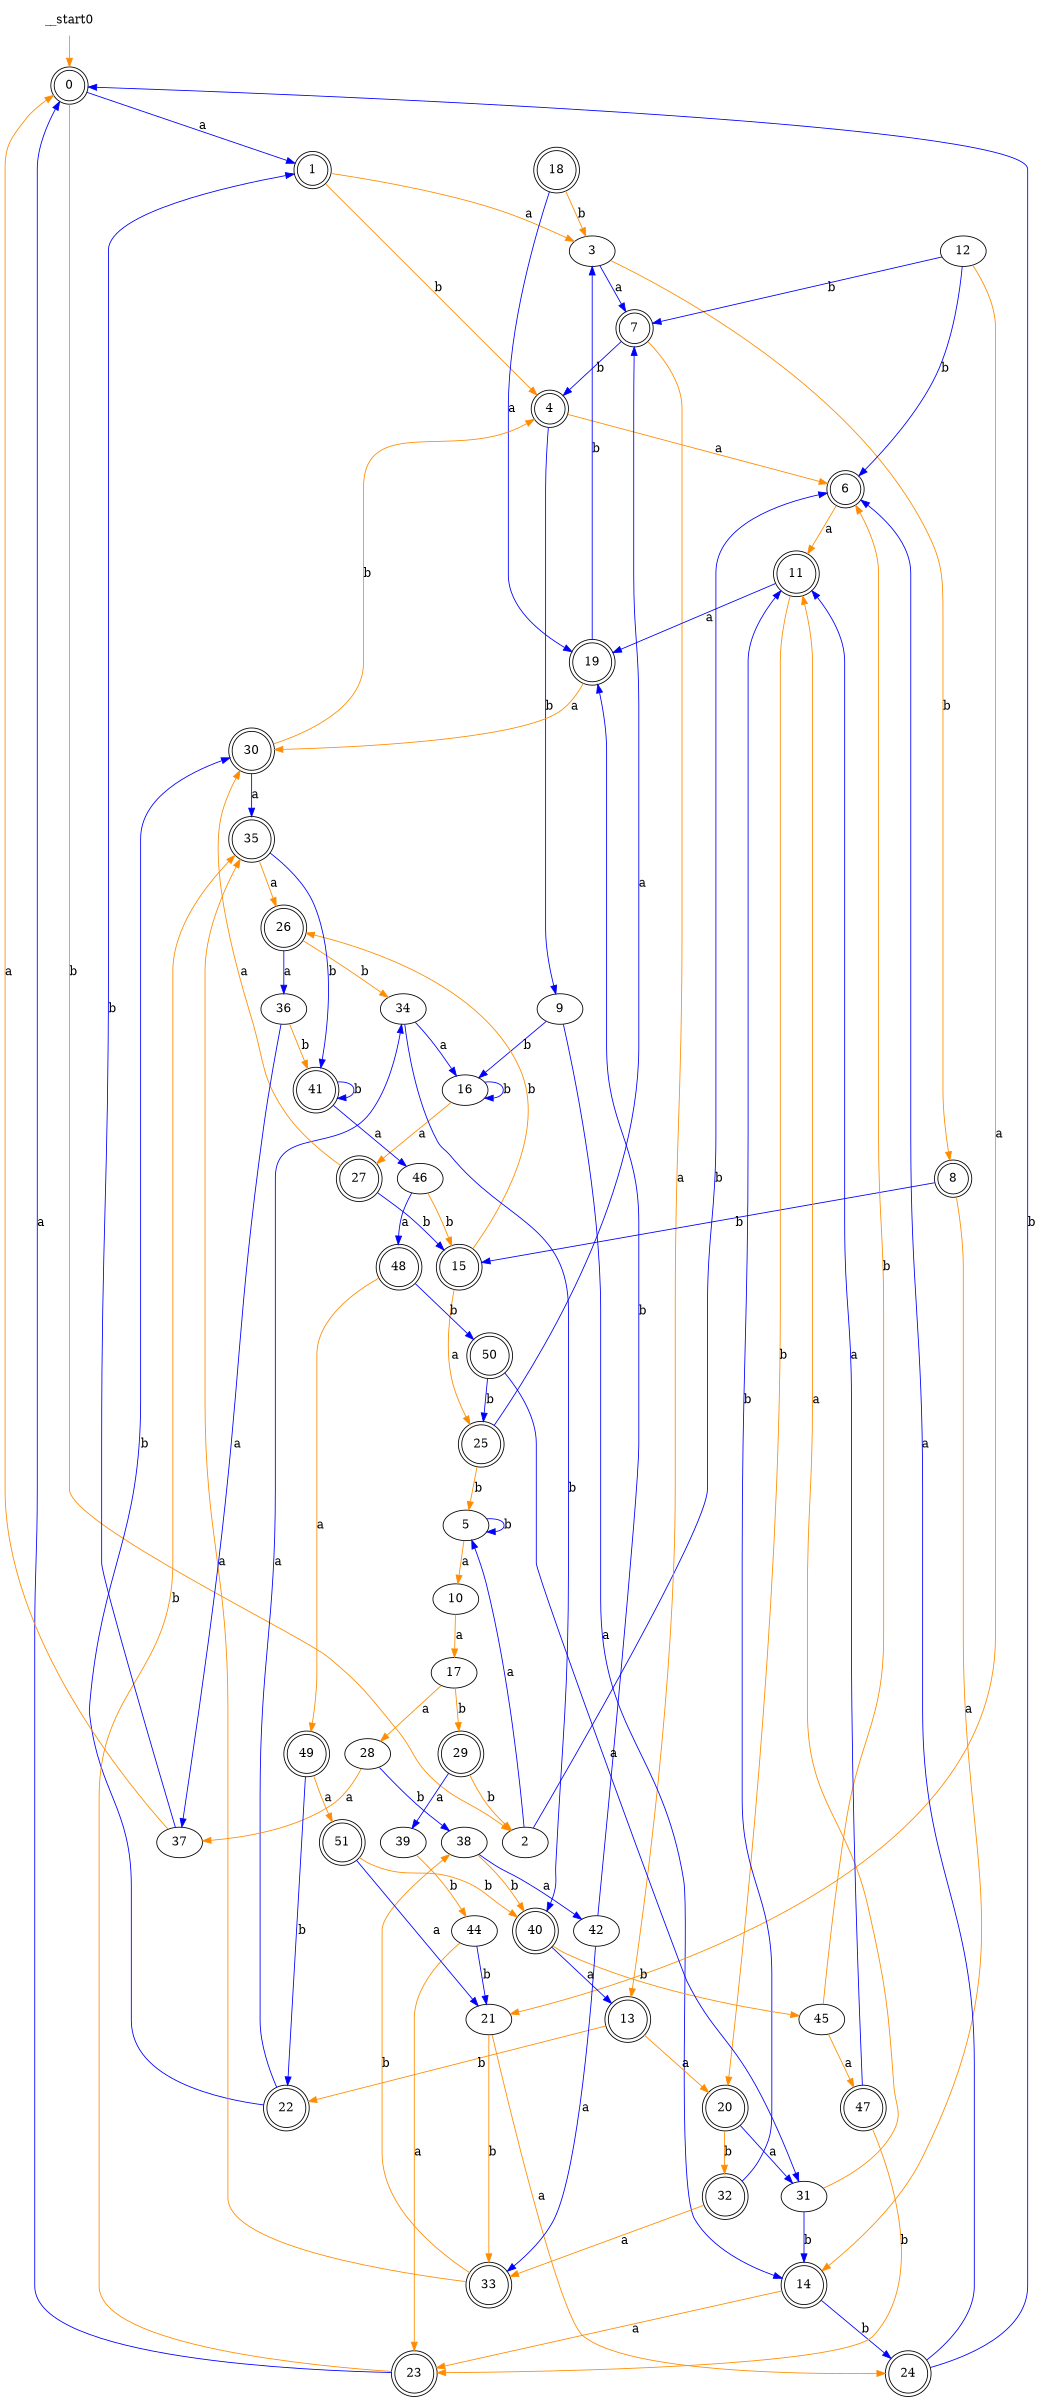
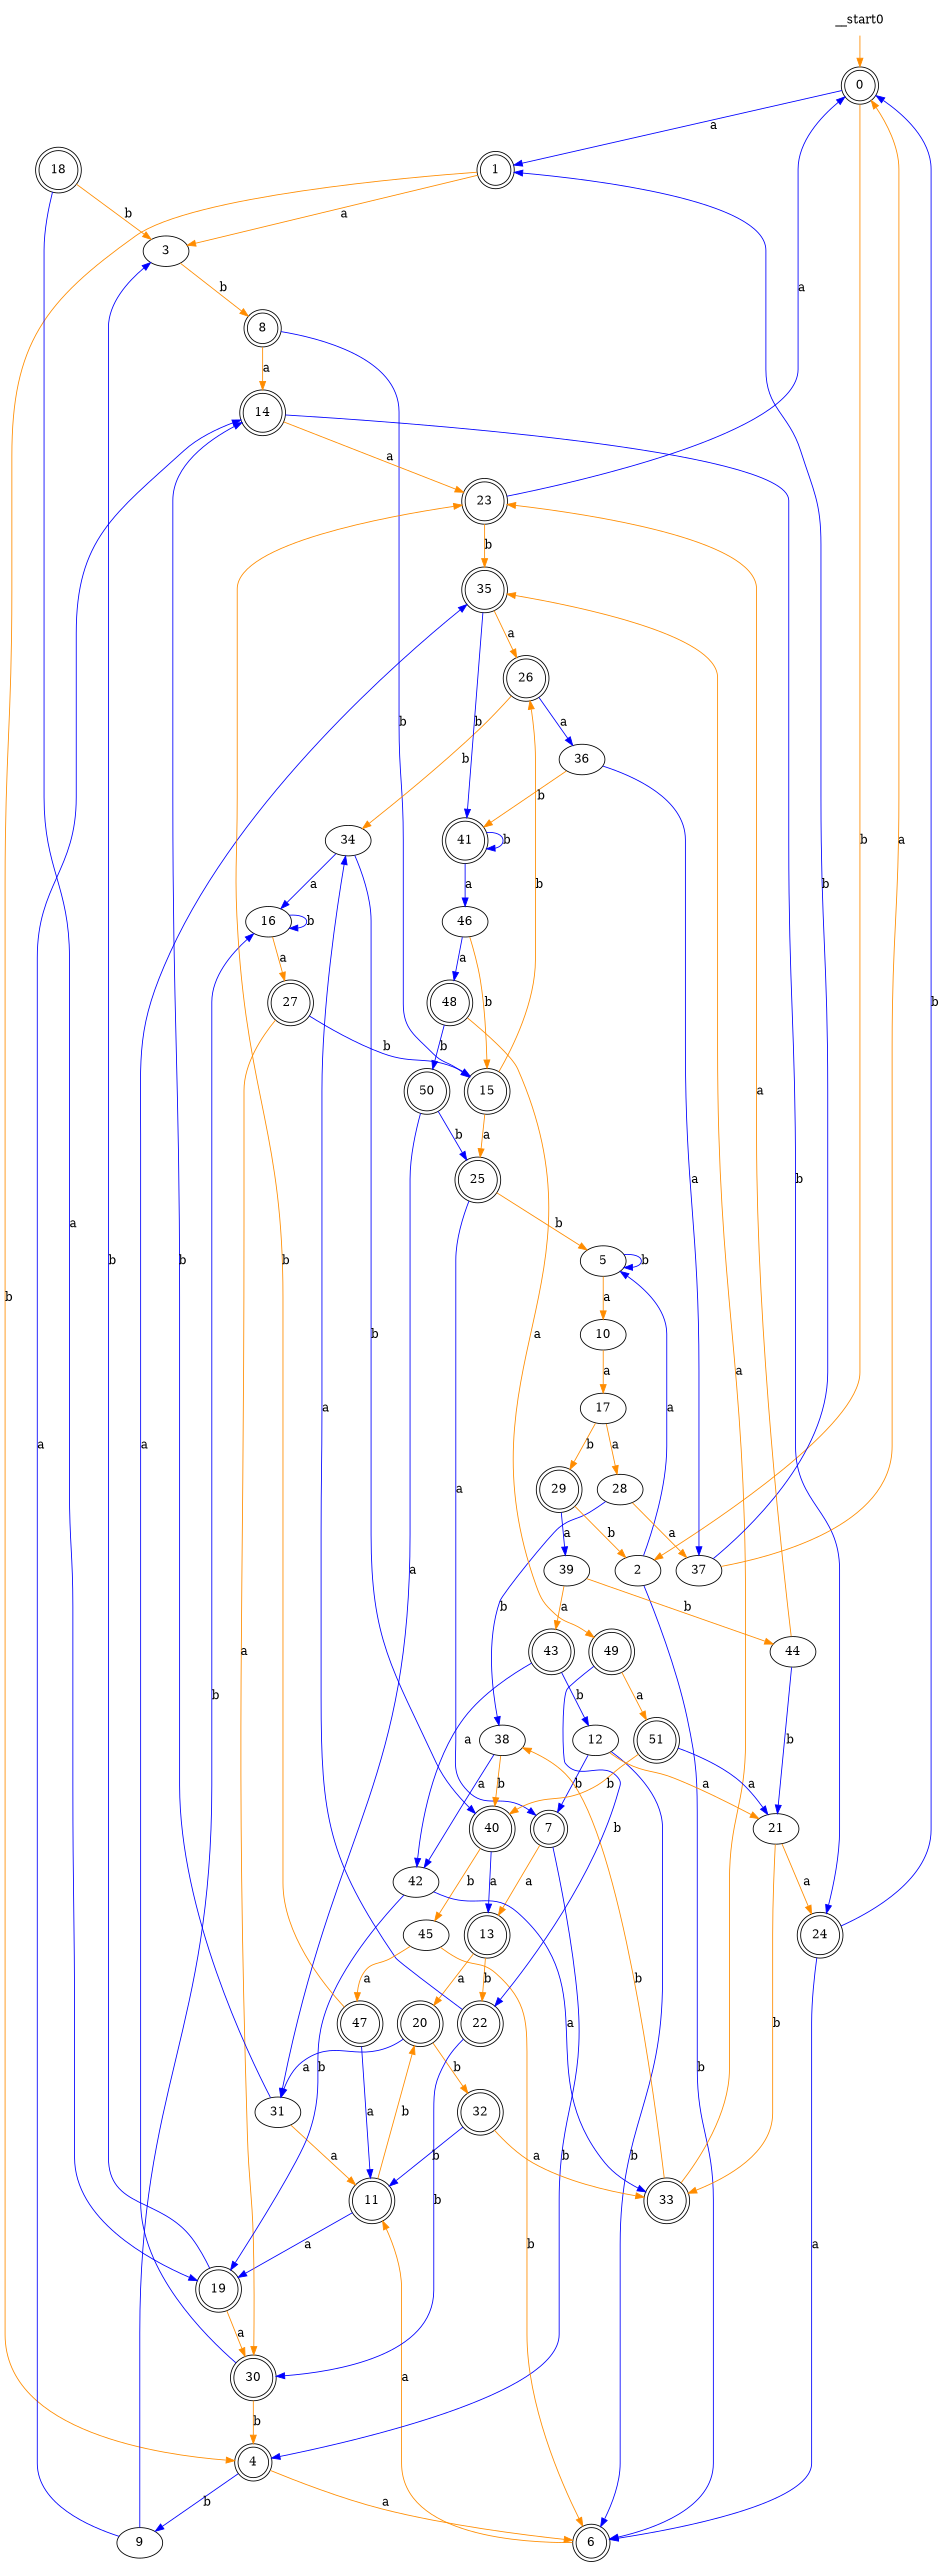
(611, 285) -> none
none -> (552, 1652)
